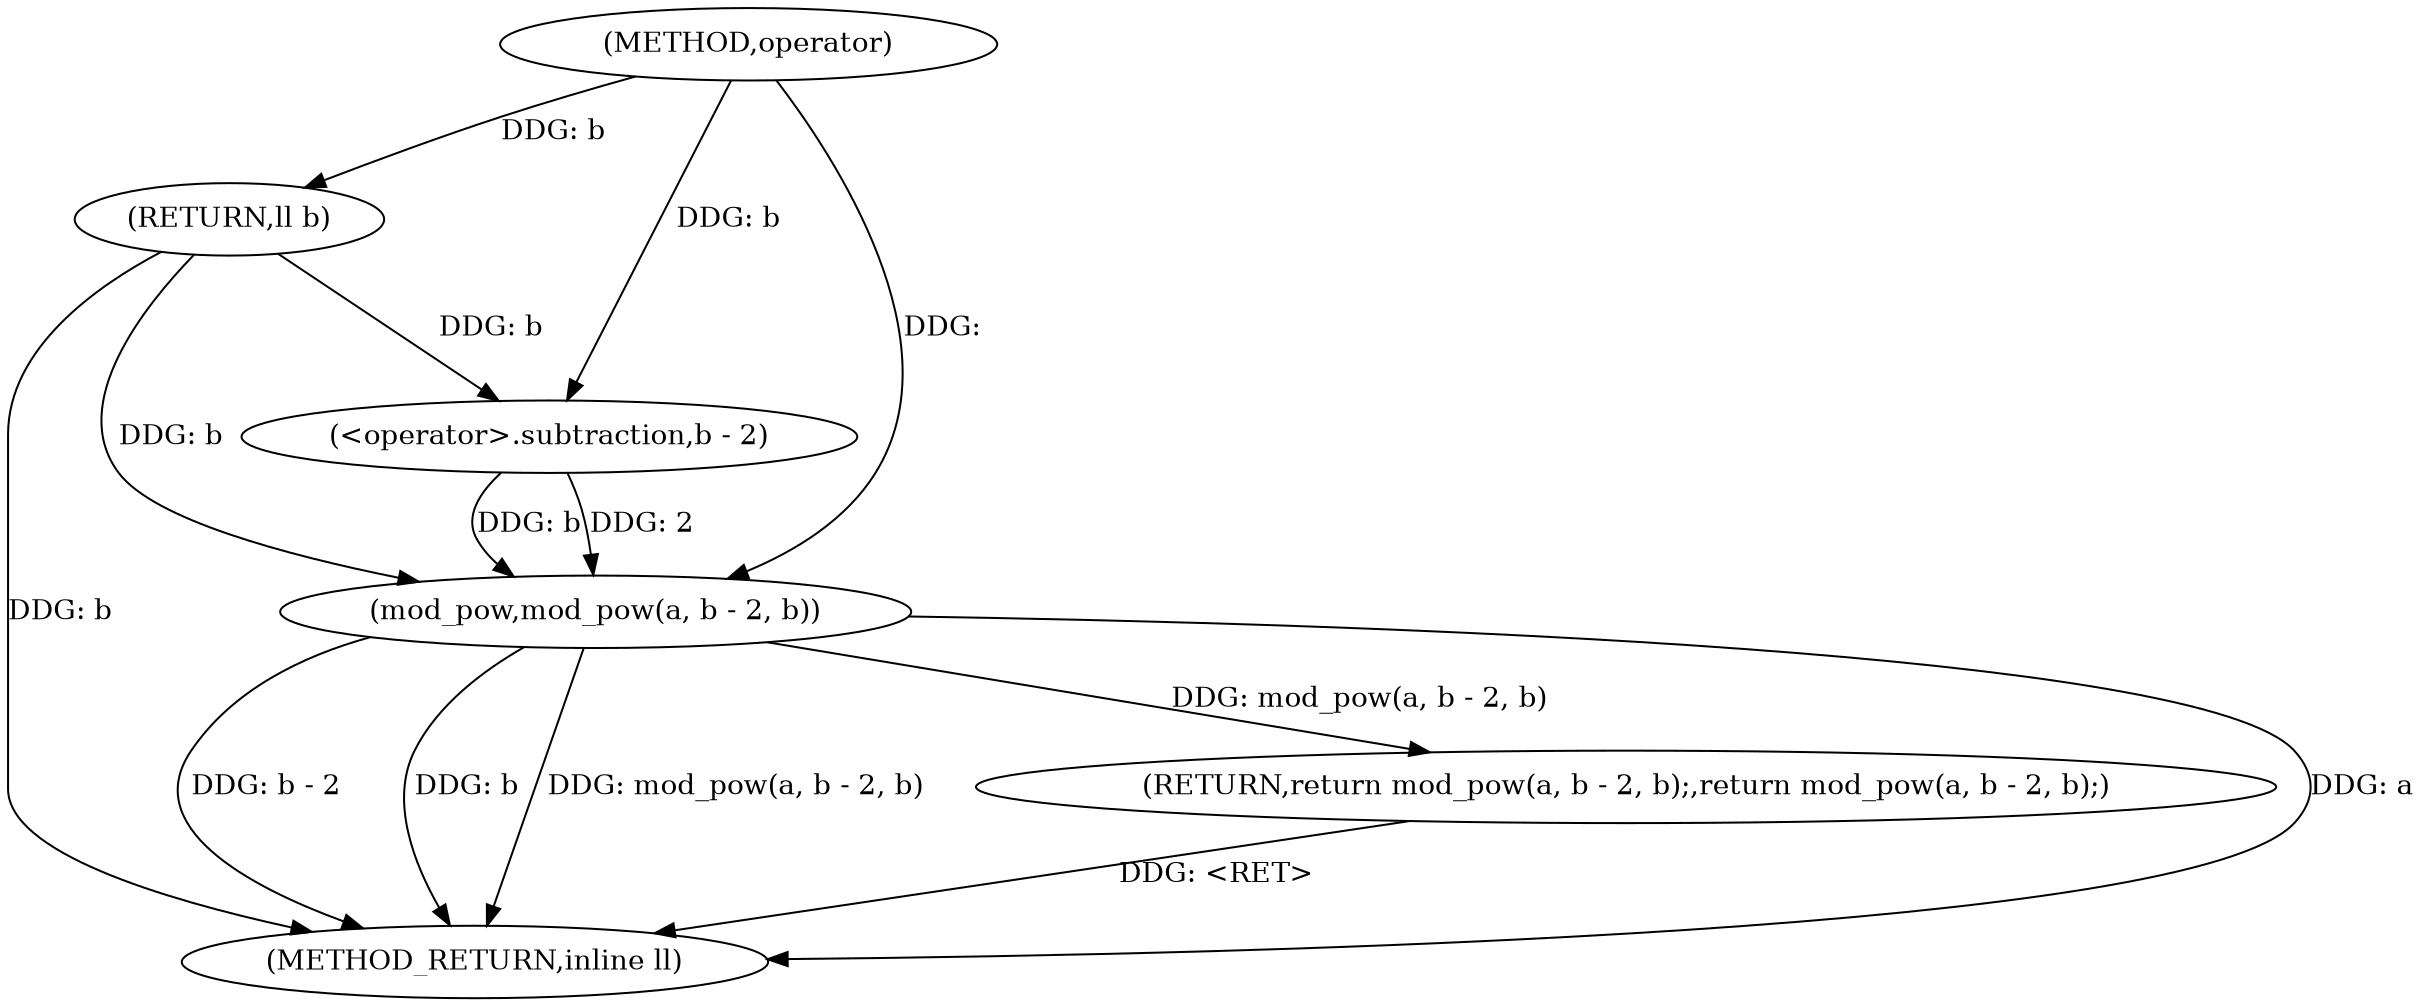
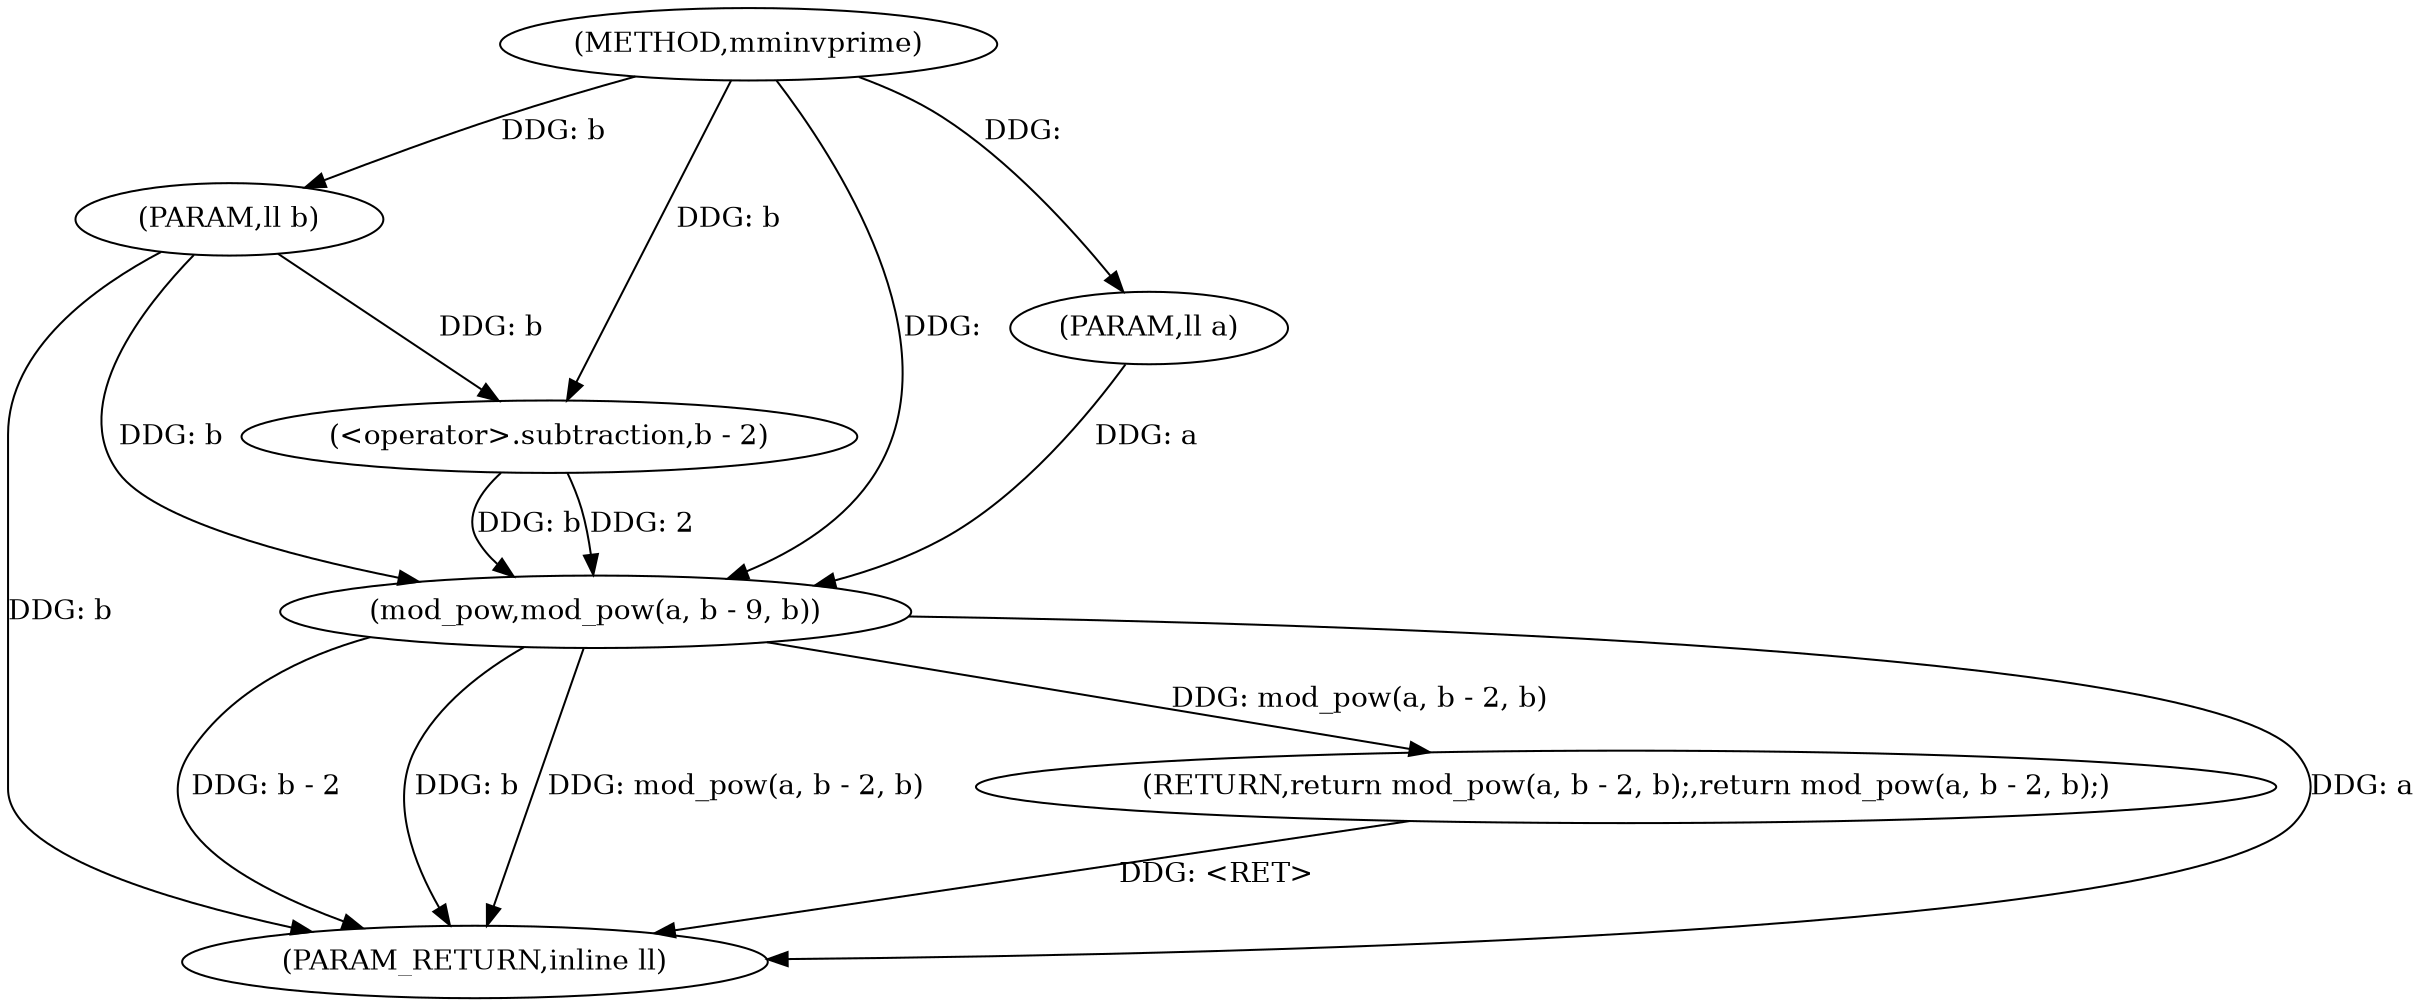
(749, 44) -> (749, 44)
(229, 219) -> (229, 219)
none -> (1149, 328)
(596, 612) -> (596, 612)
(475, 962) -> (475, 962)
